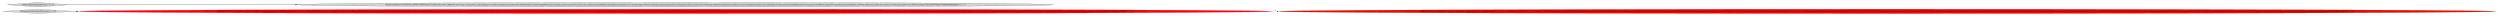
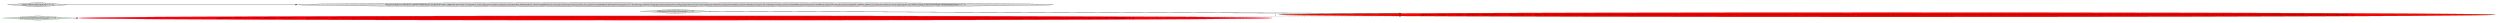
none -> (675, 11)
